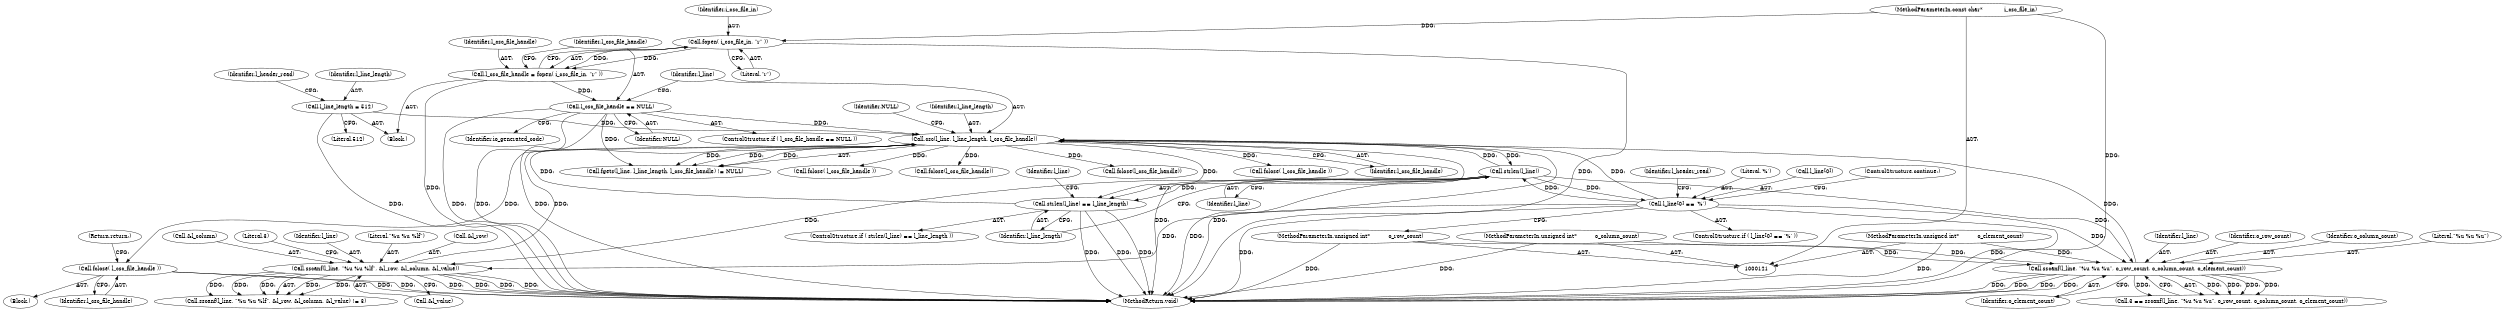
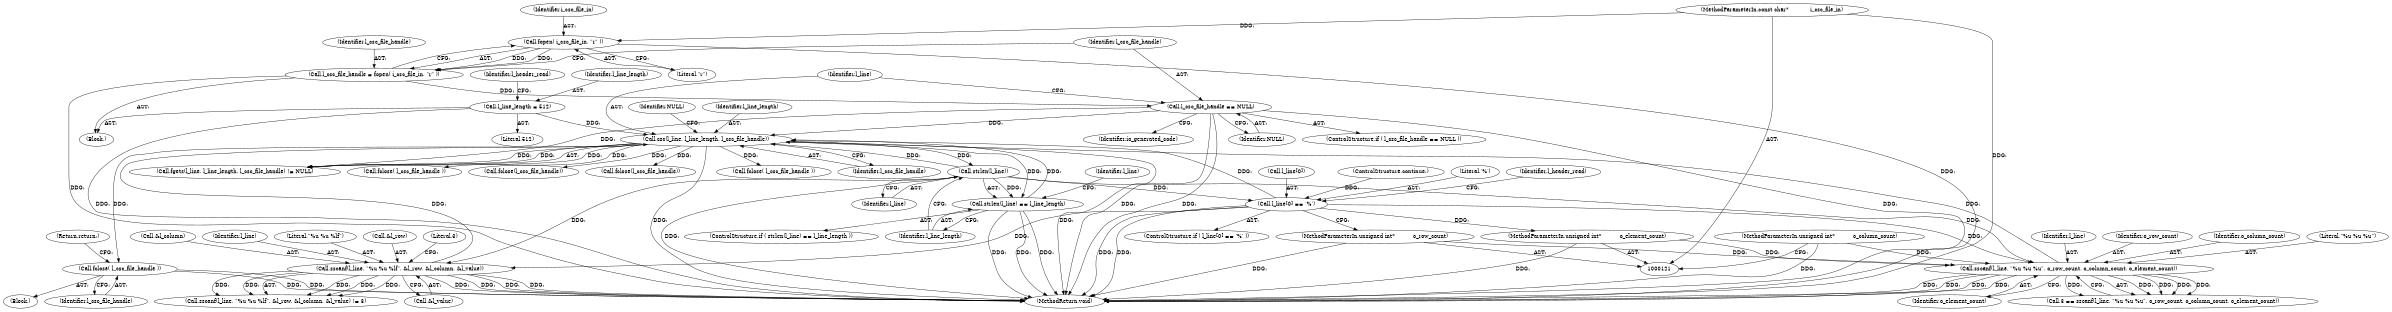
(352, 123) -> (524, 123)
(1822, 188) -> (1353, 188)
(1581, 197) -> (1426, 219)
(1678, 253) -> (1802, 253)
